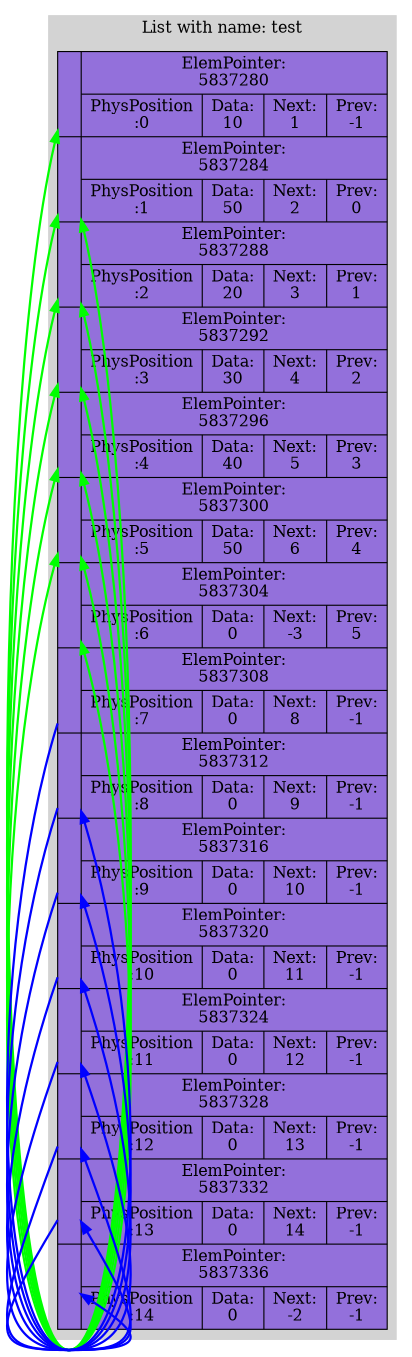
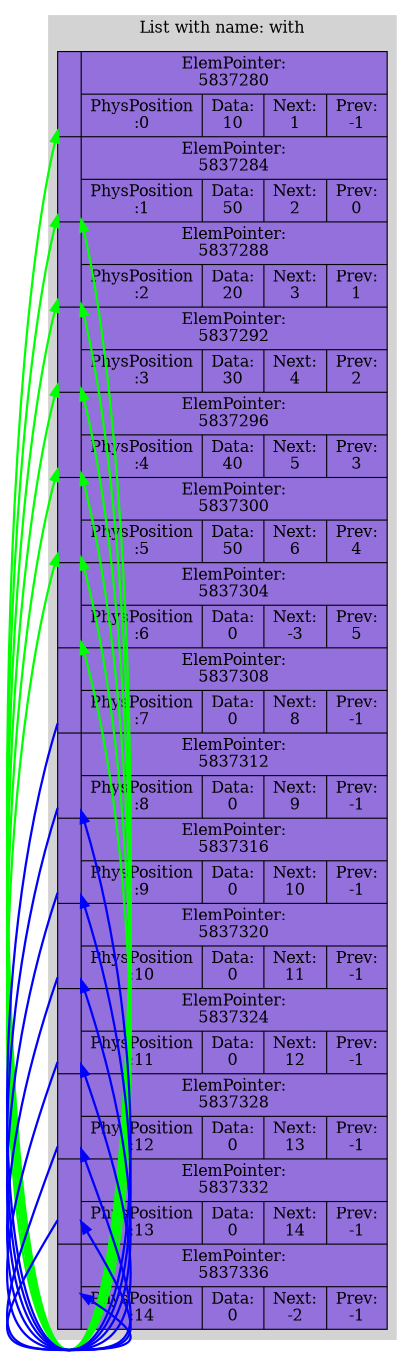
(222, 29) -> (222, 29)
